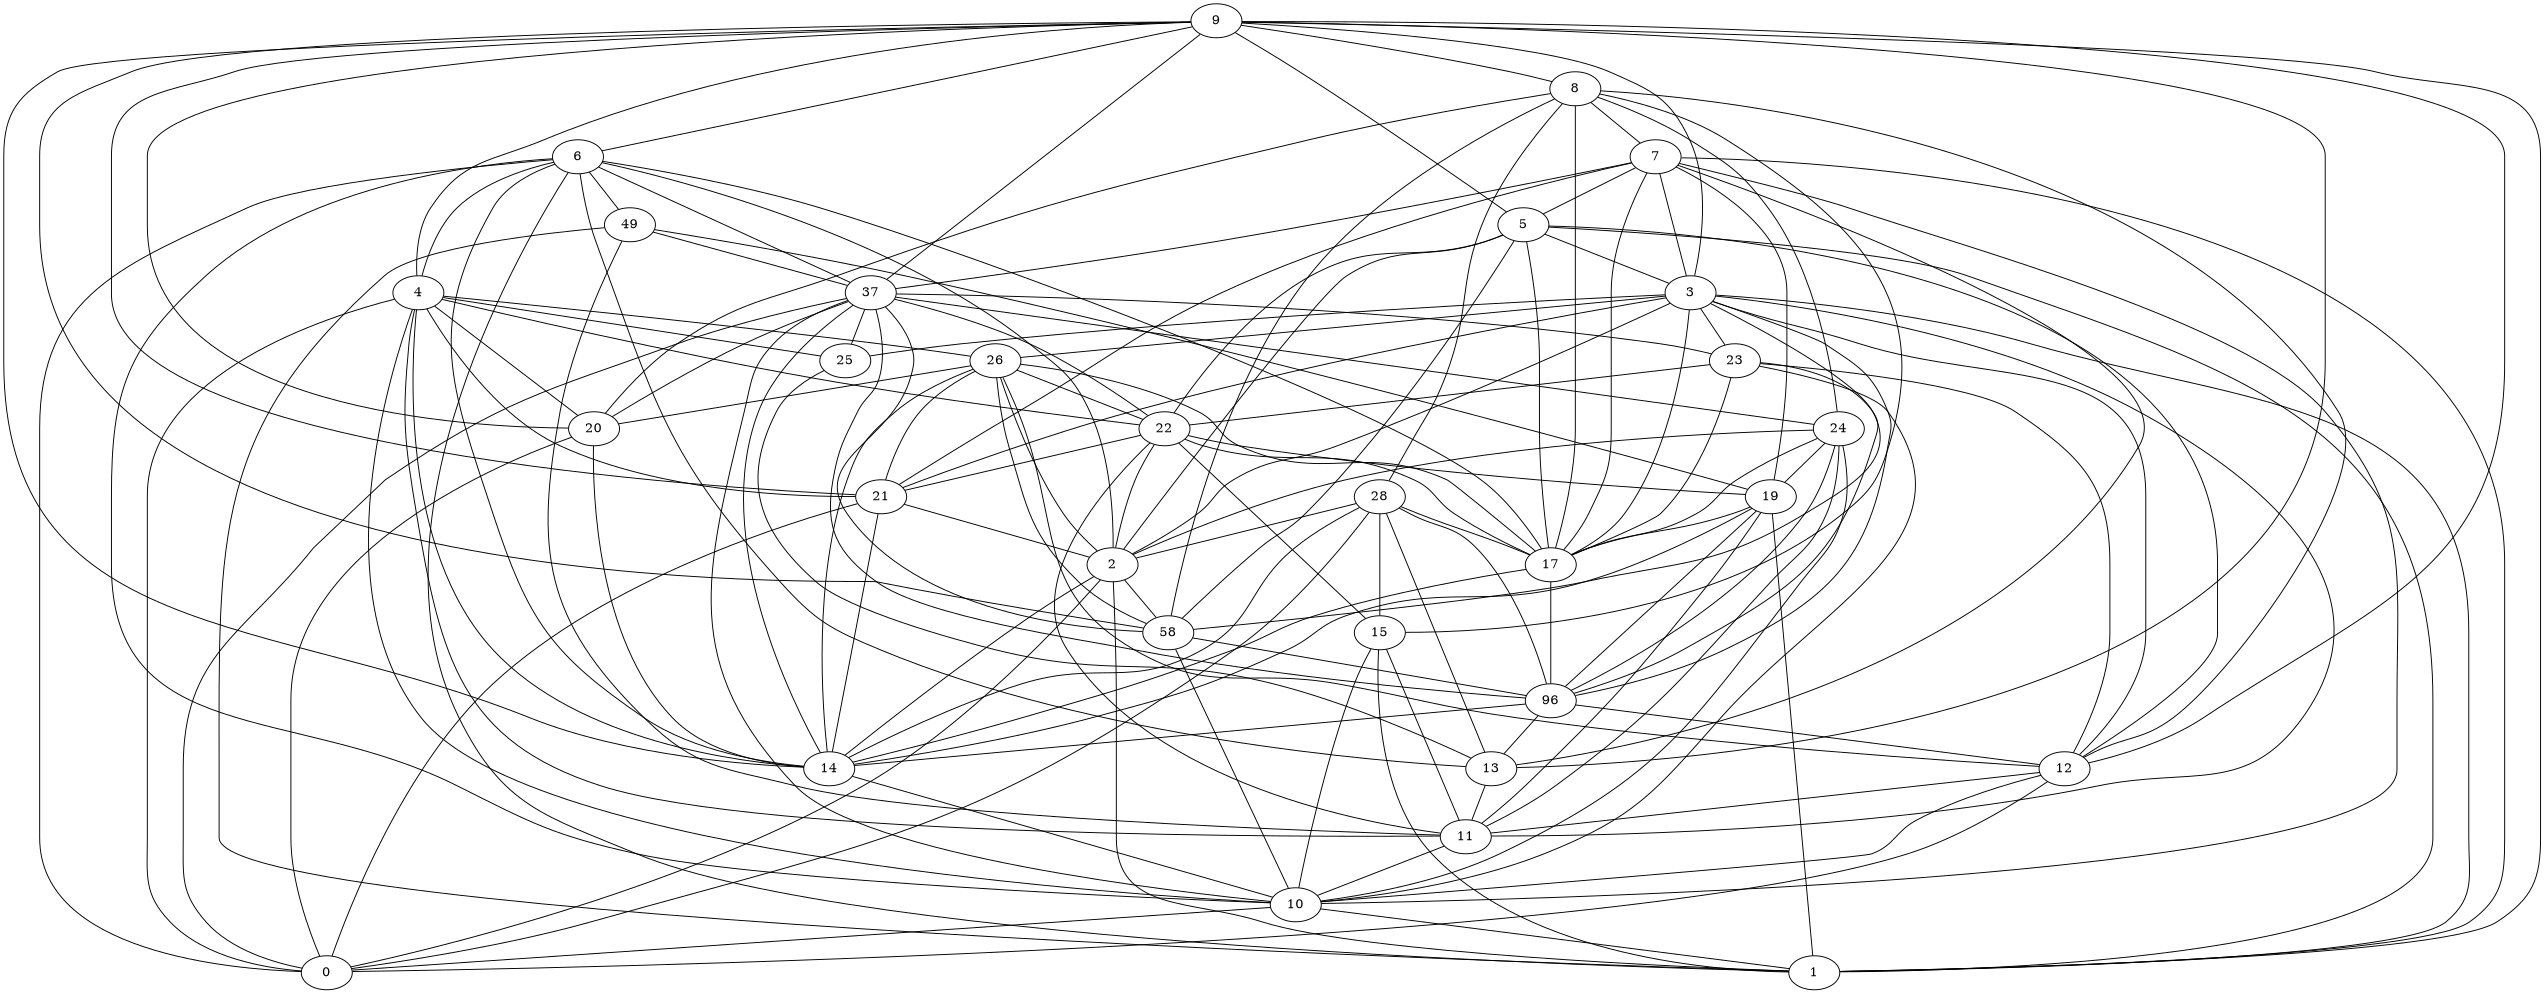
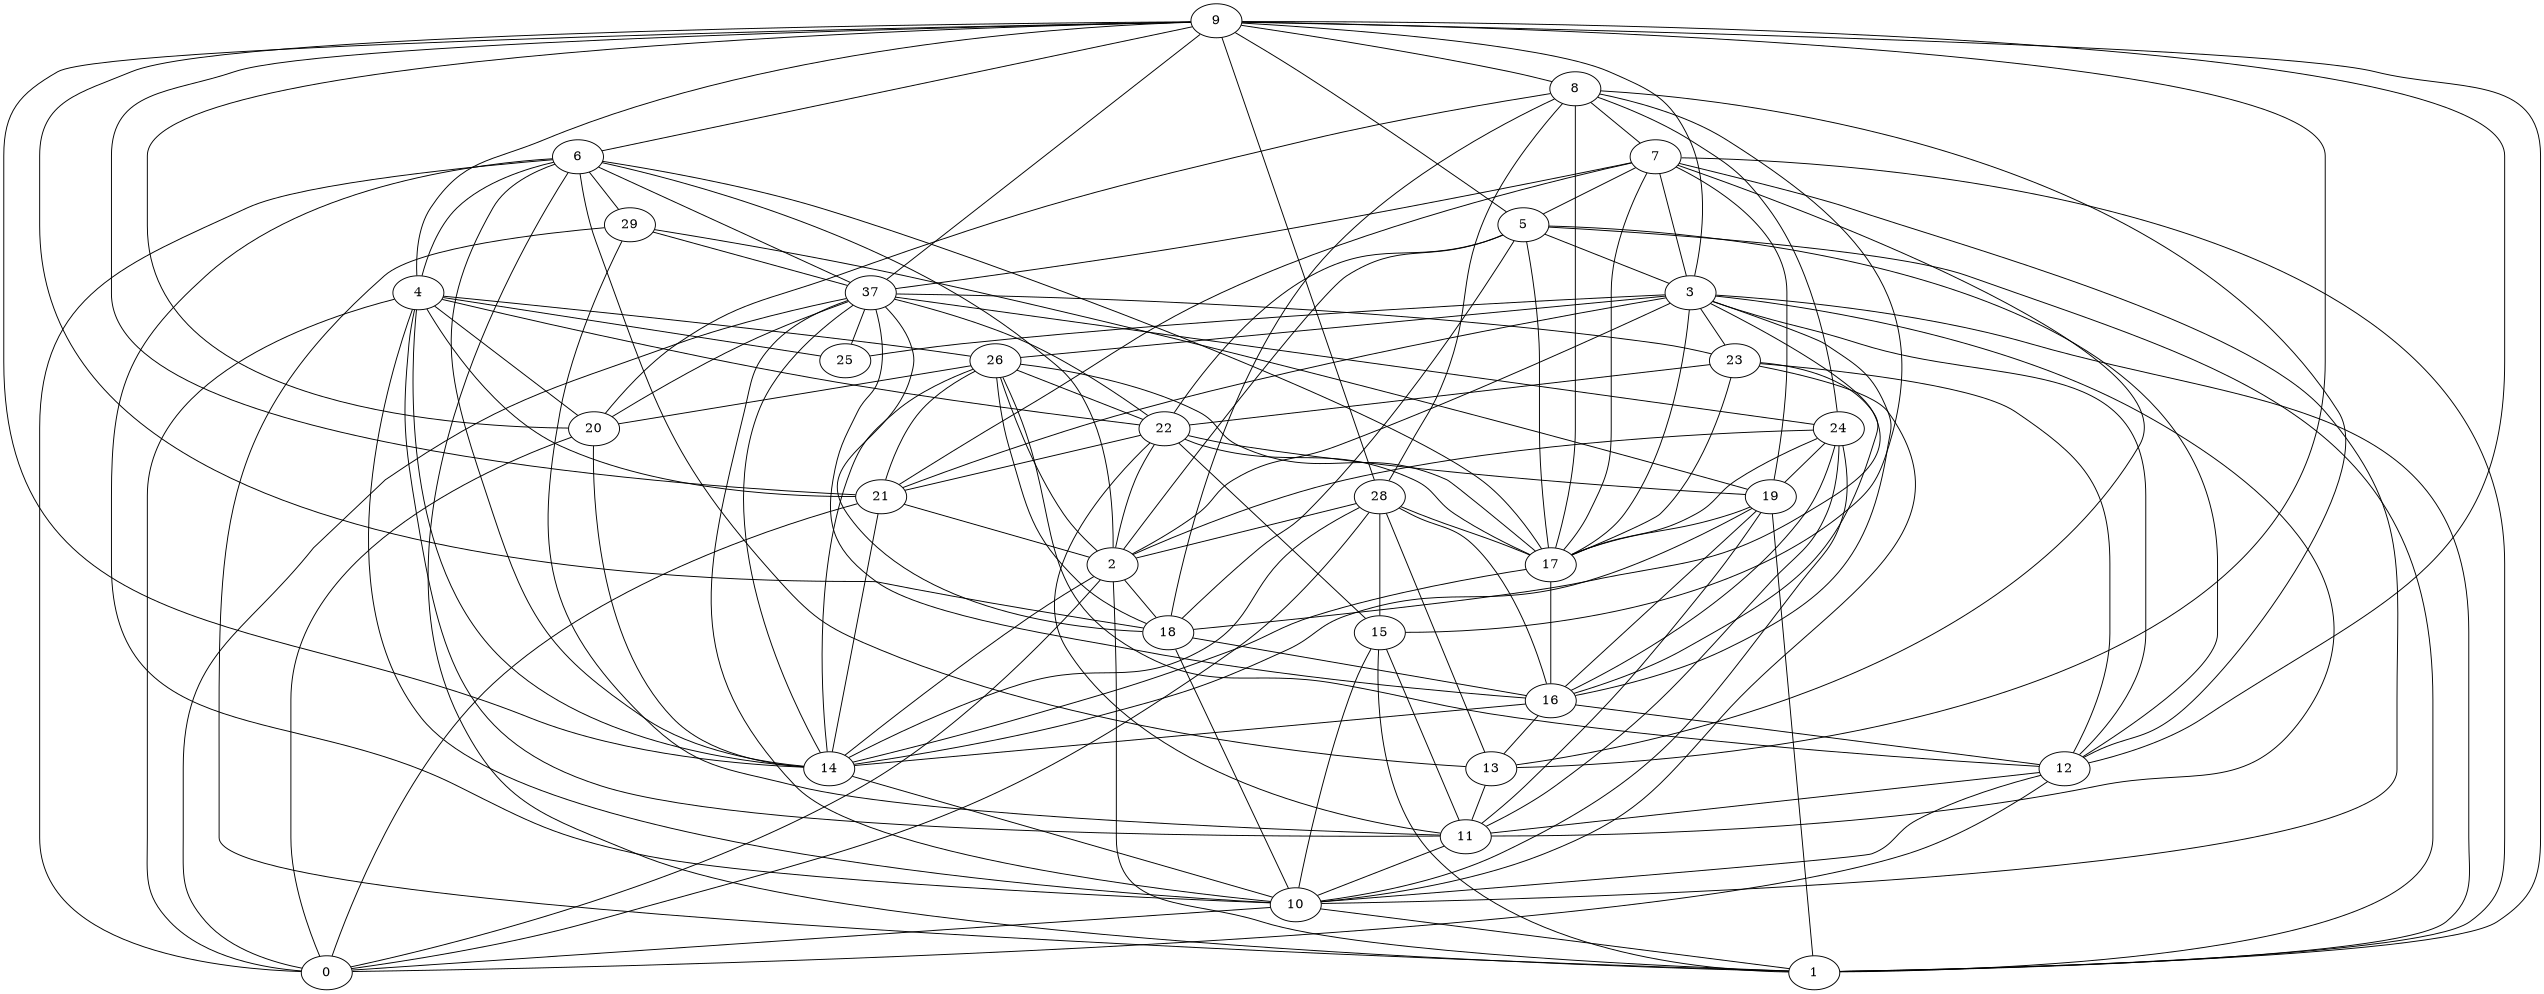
(630, 225) -> (630, 225)
none -> (1294, 248)
(1168, 633) -> (1168, 633)
(1017, 654) -> none
(1551, 701) -> (1551, 701)
